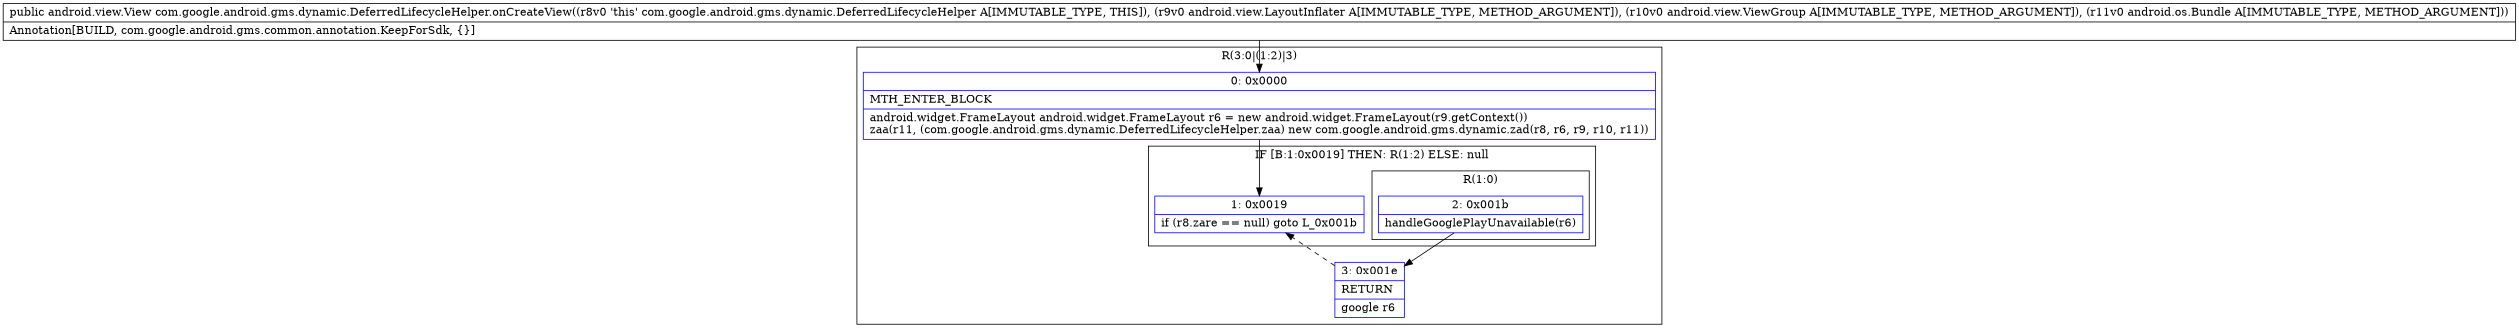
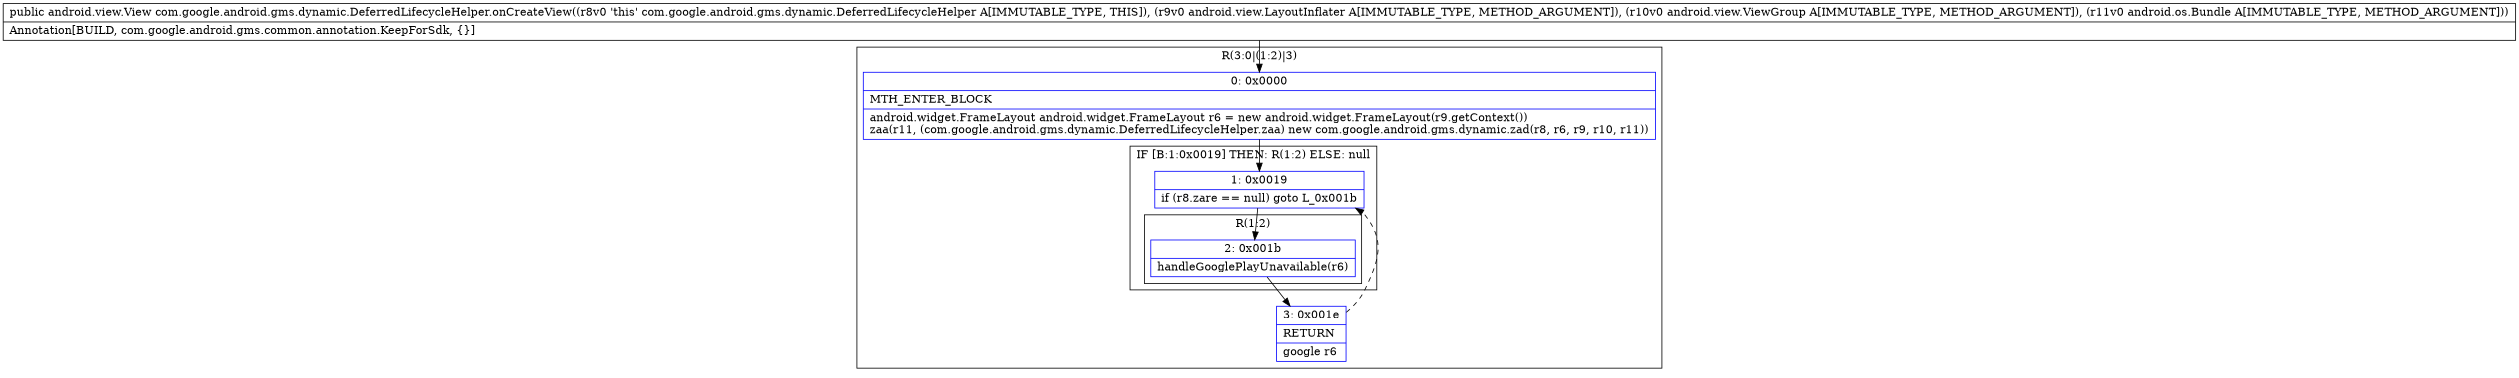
(1481, 180) -> (1253, 224)
none -> (1257, 220)
